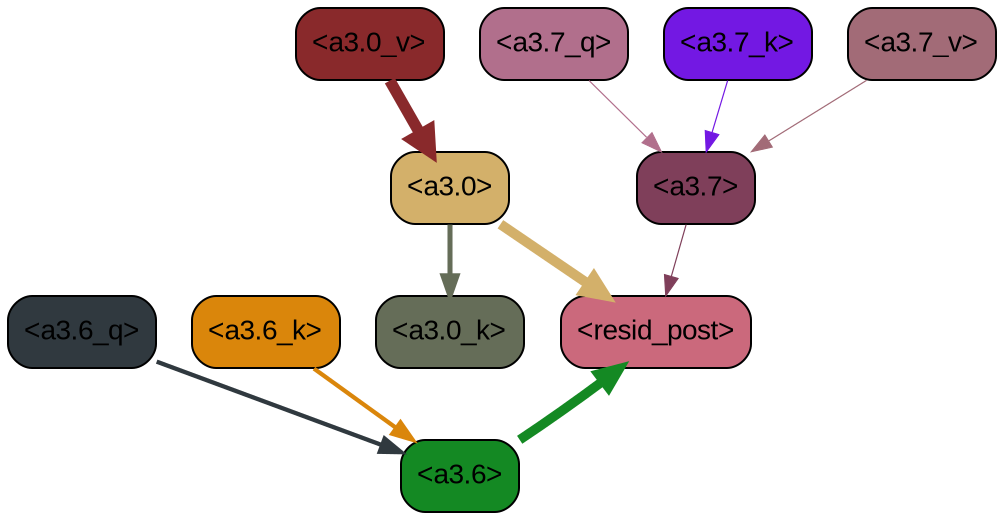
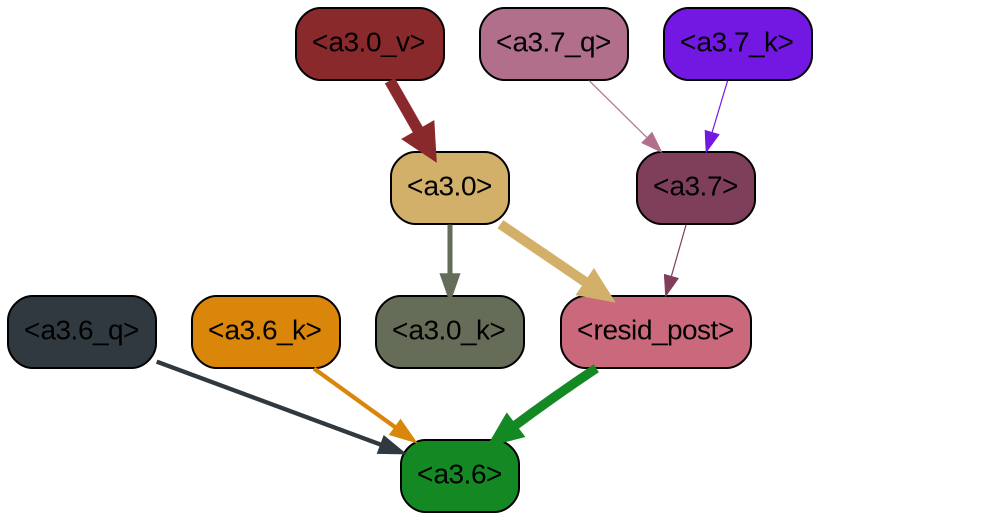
(922, 44) -> none
(562, 411) -> (554, 397)
